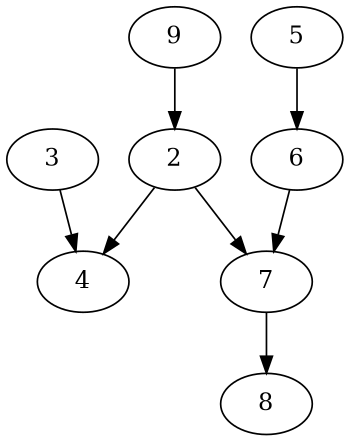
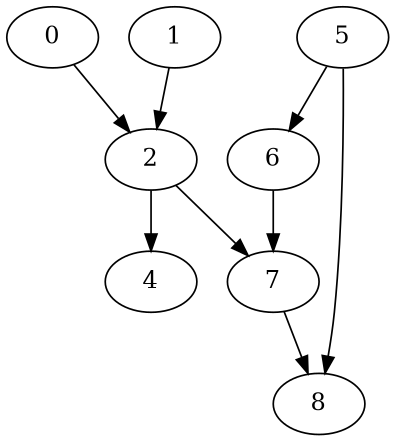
(175, 37) -> (53, 37)
none -> (175, 37)
(53, 160) -> none
none -> (341, 213)
